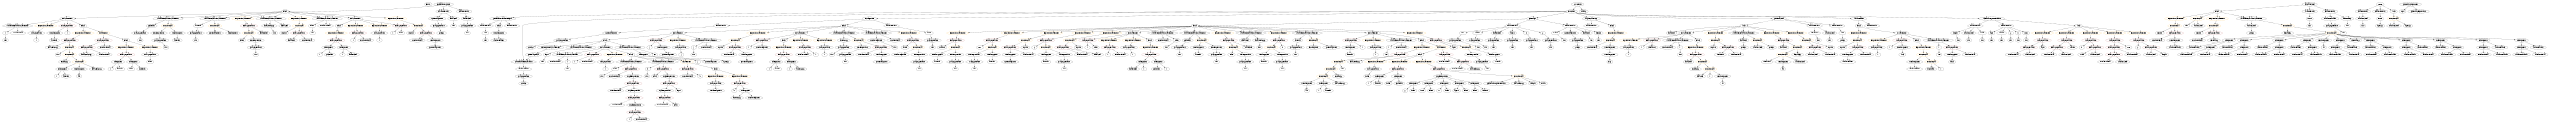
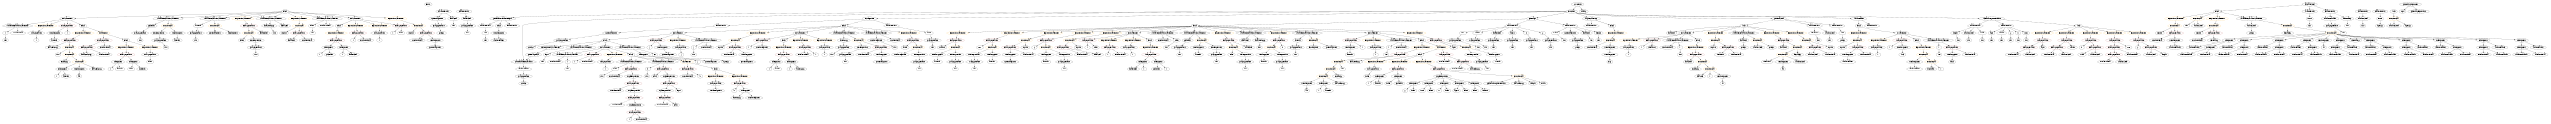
(444, 4) -> none
(2380, 4) -> none
